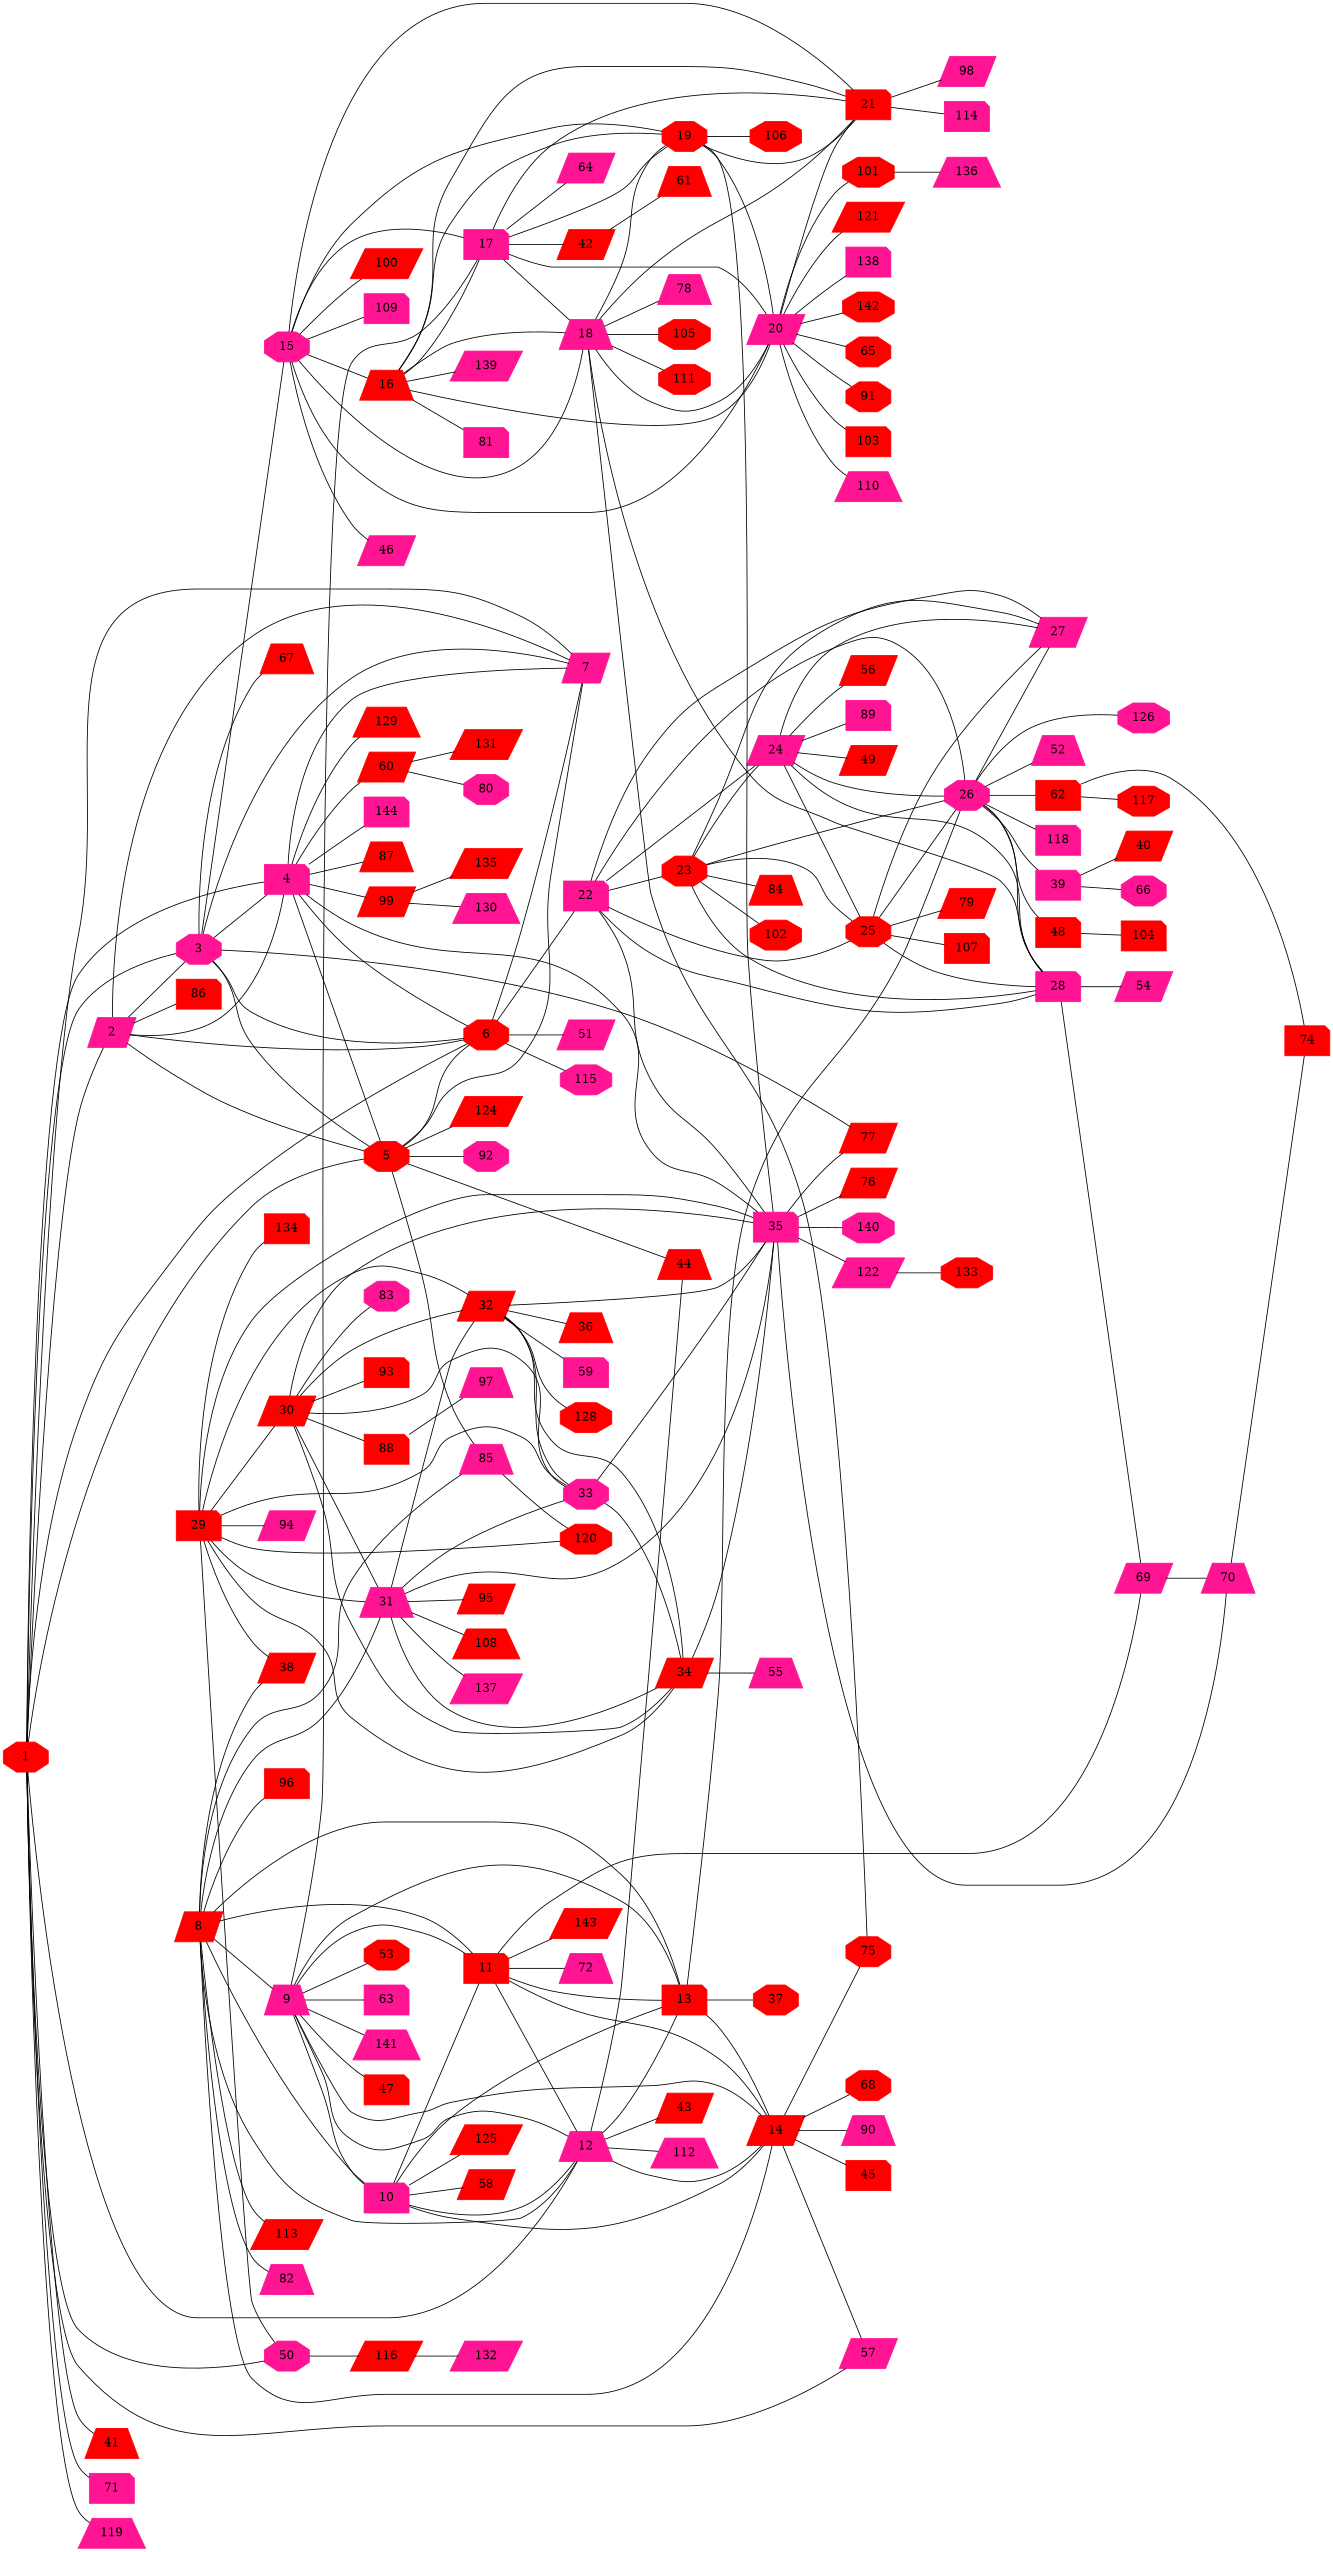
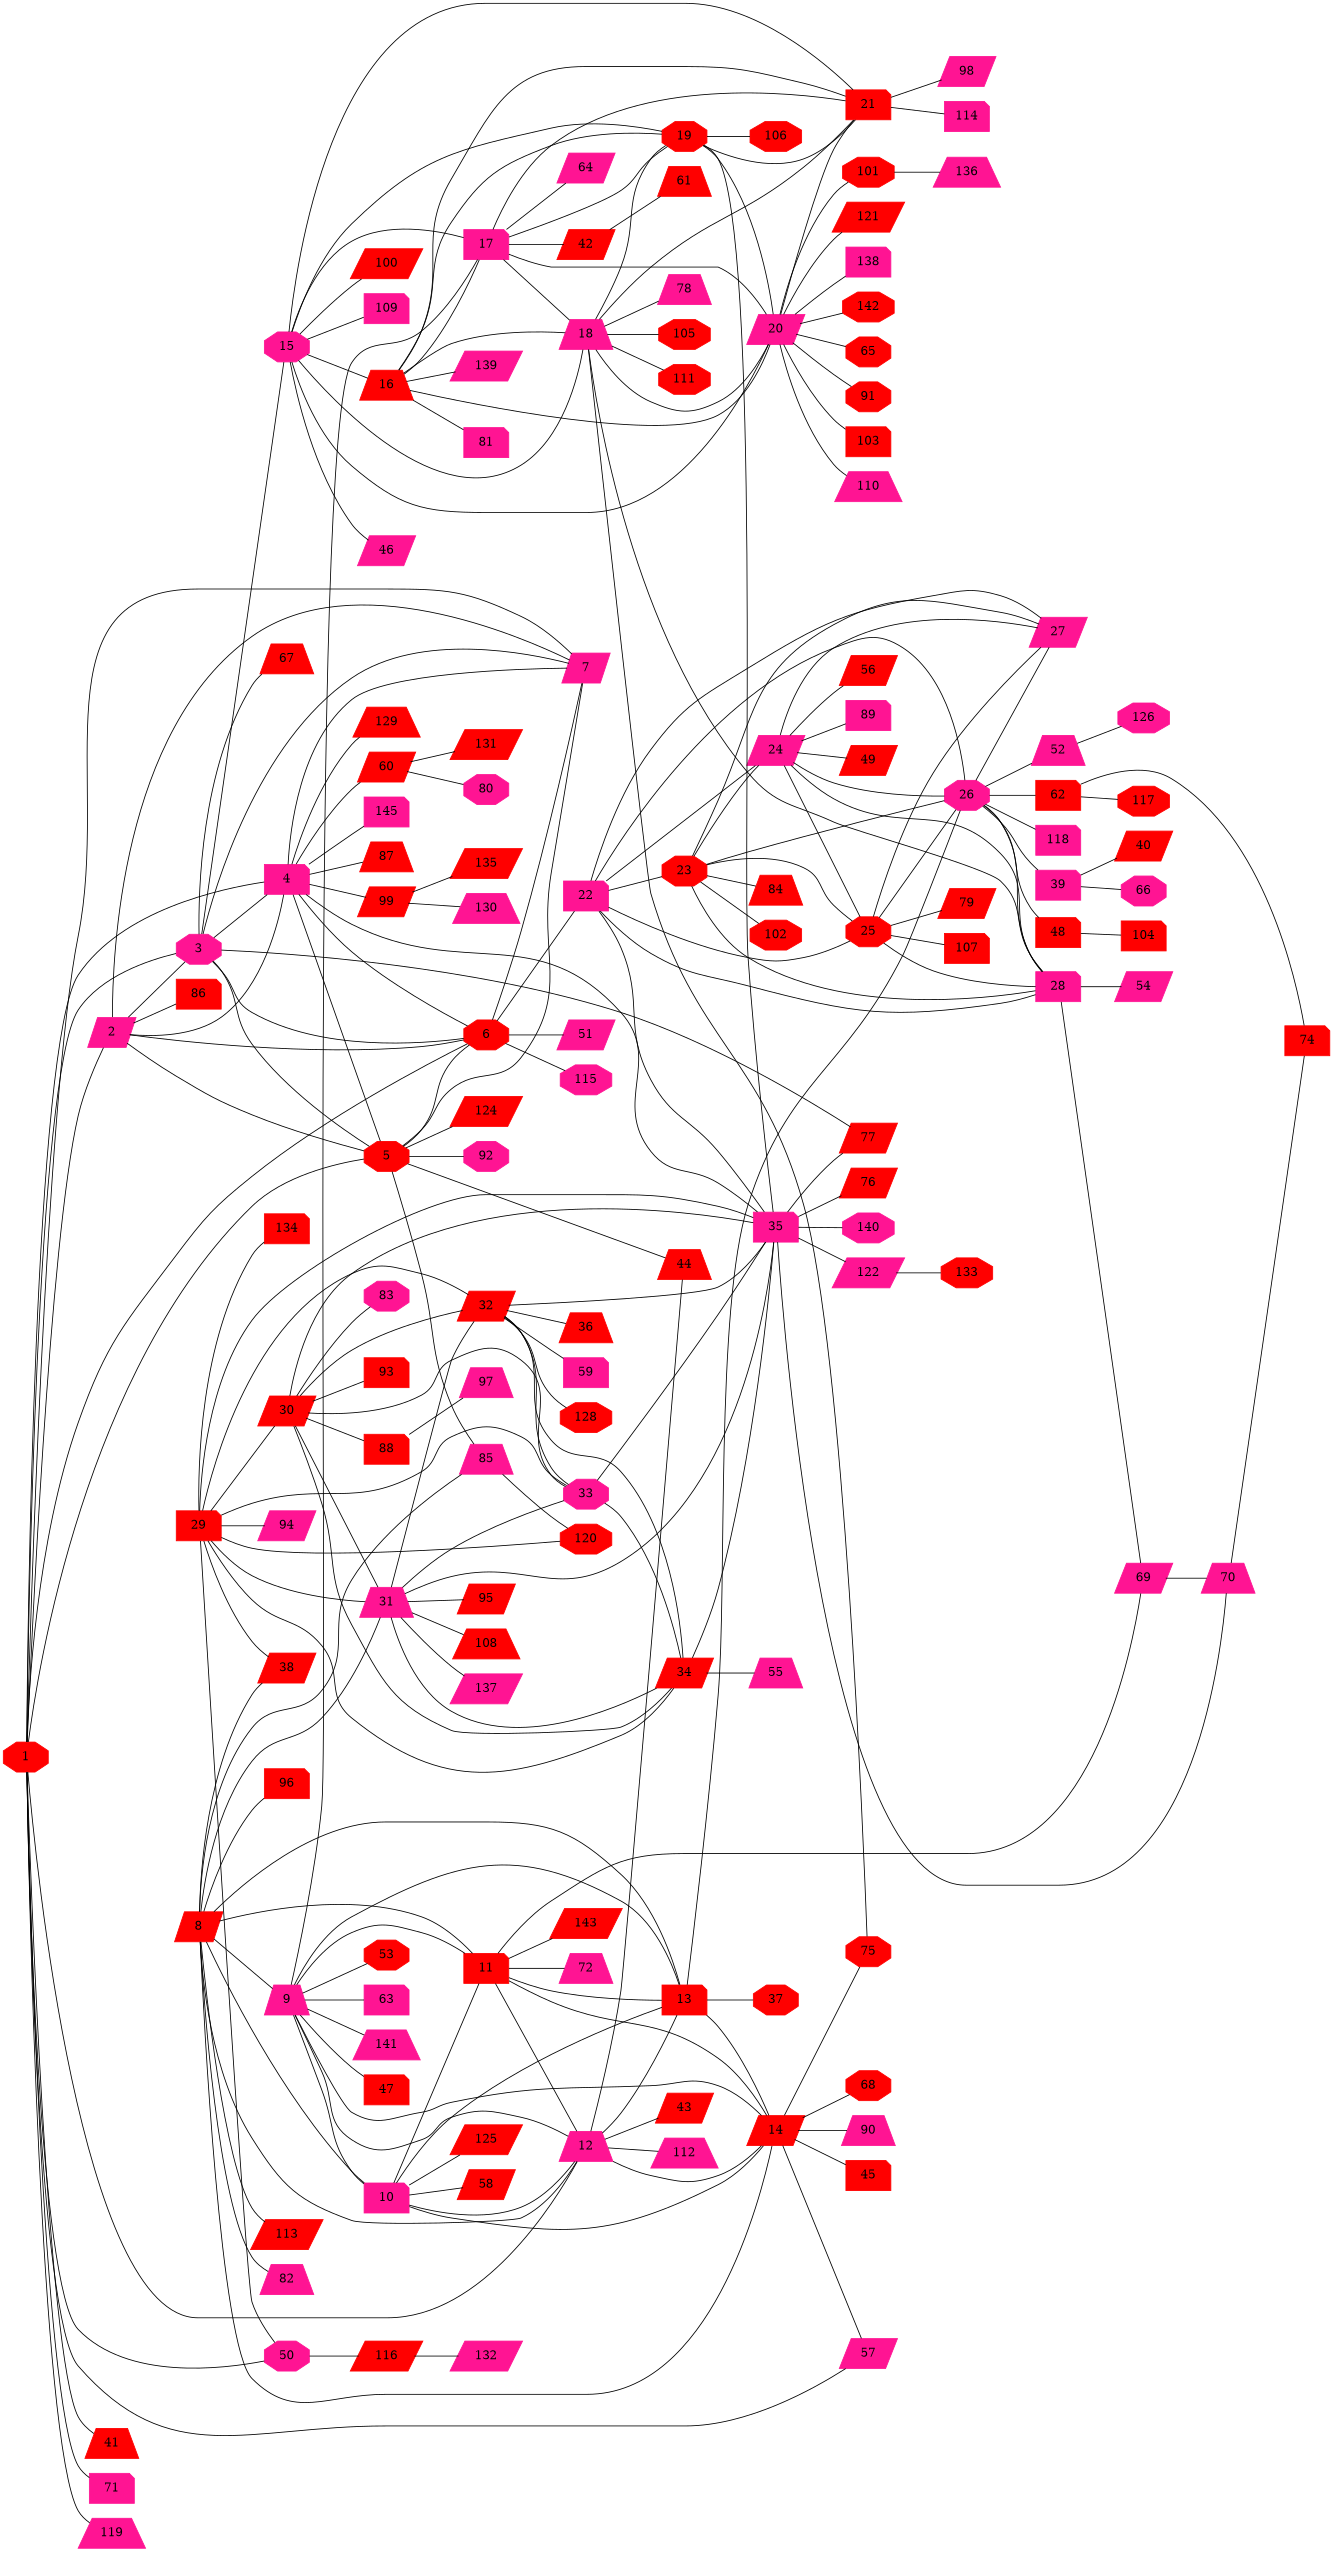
(1037, 725) -> (1099, 735)
(387, 812) -> (387, 812)
